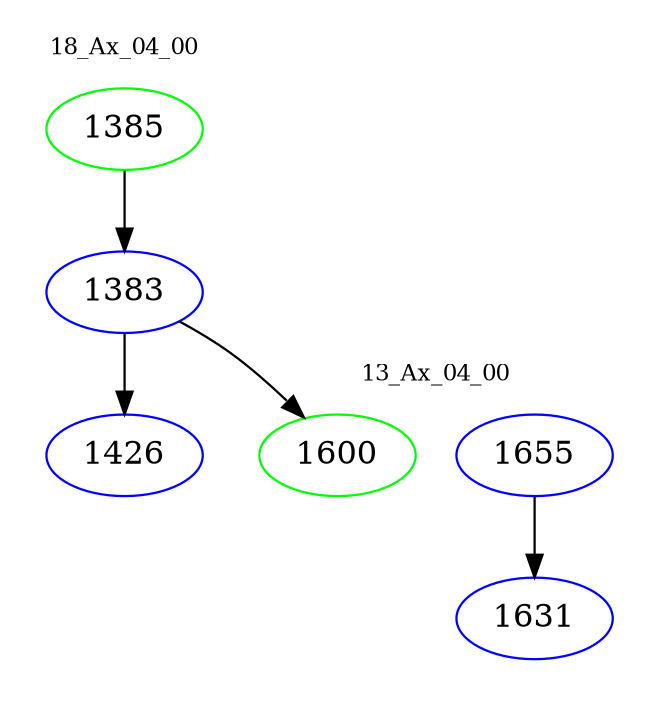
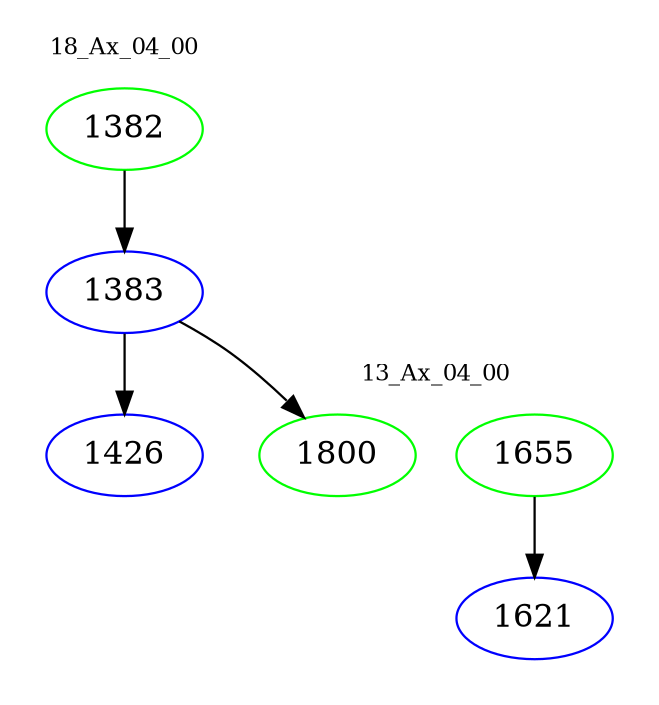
(125, 129) -> (125, 129)
(338, 455) -> (338, 455)
(535, 455) -> (535, 455)
(535, 618) -> (535, 618)
